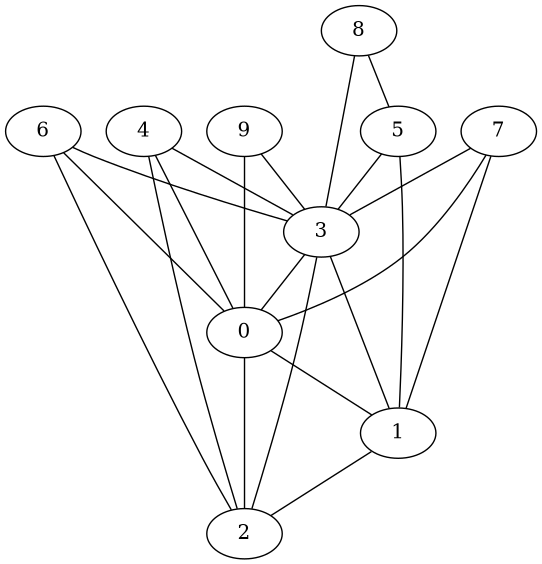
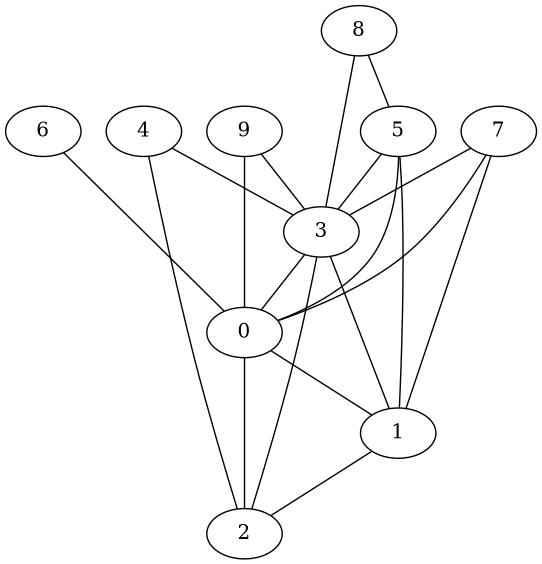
(184, 189) -> none
(194, 232) -> (369, 261)
(140, 334) -> none
